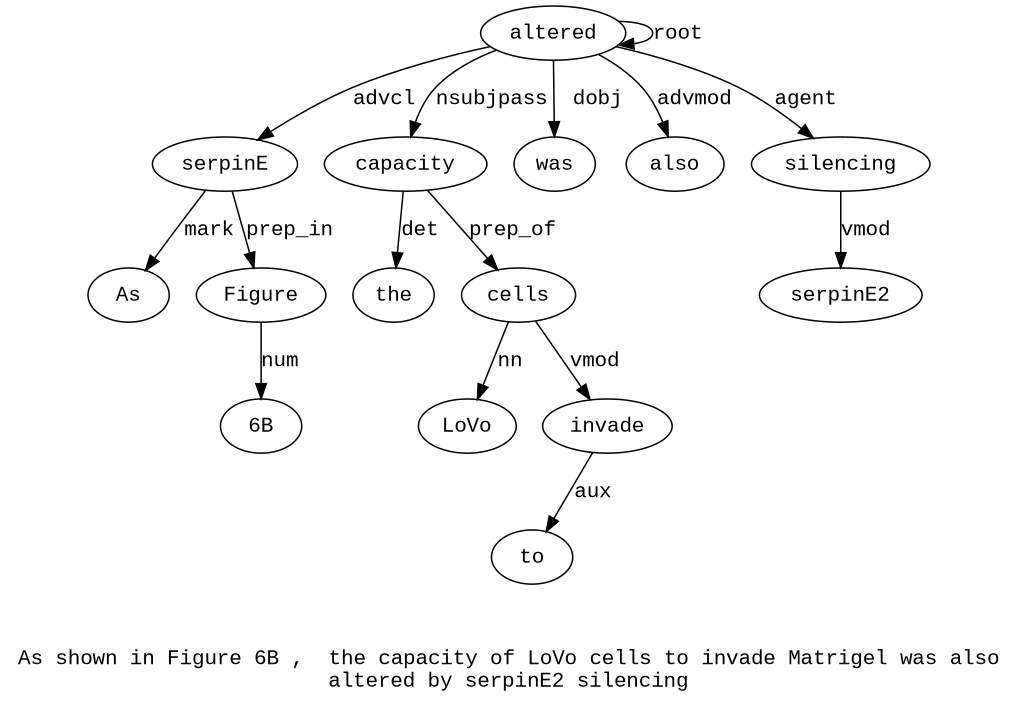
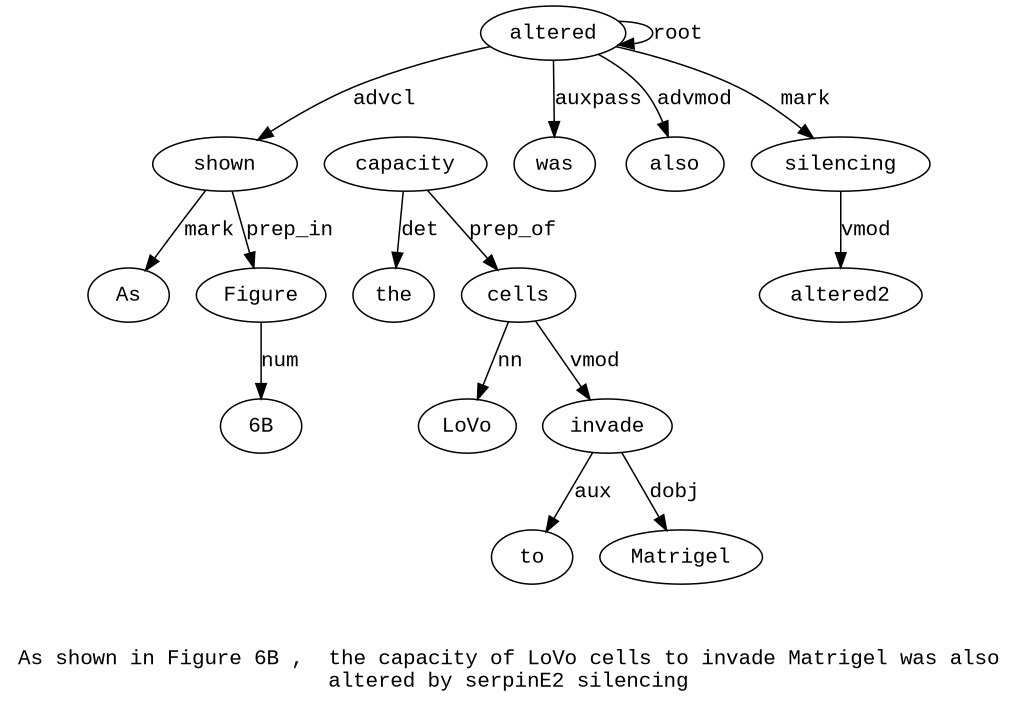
(447, 77) -> none
(598, 99) -> (598, 99)
(806, 99) -> (806, 99)
(225, 164) -> (225, 164)
(841, 295) -> (841, 295)
none -> (681, 557)
